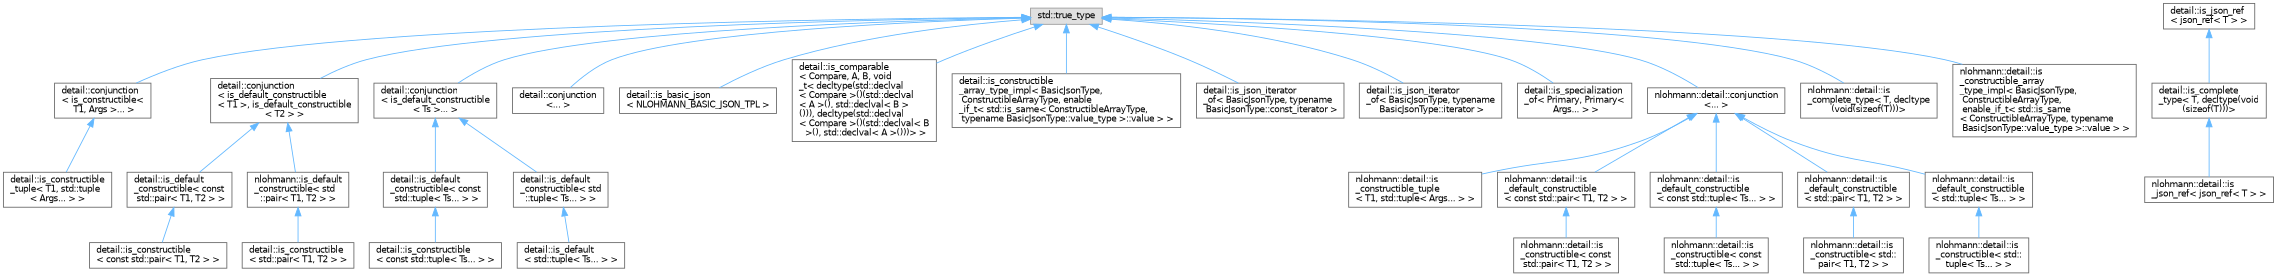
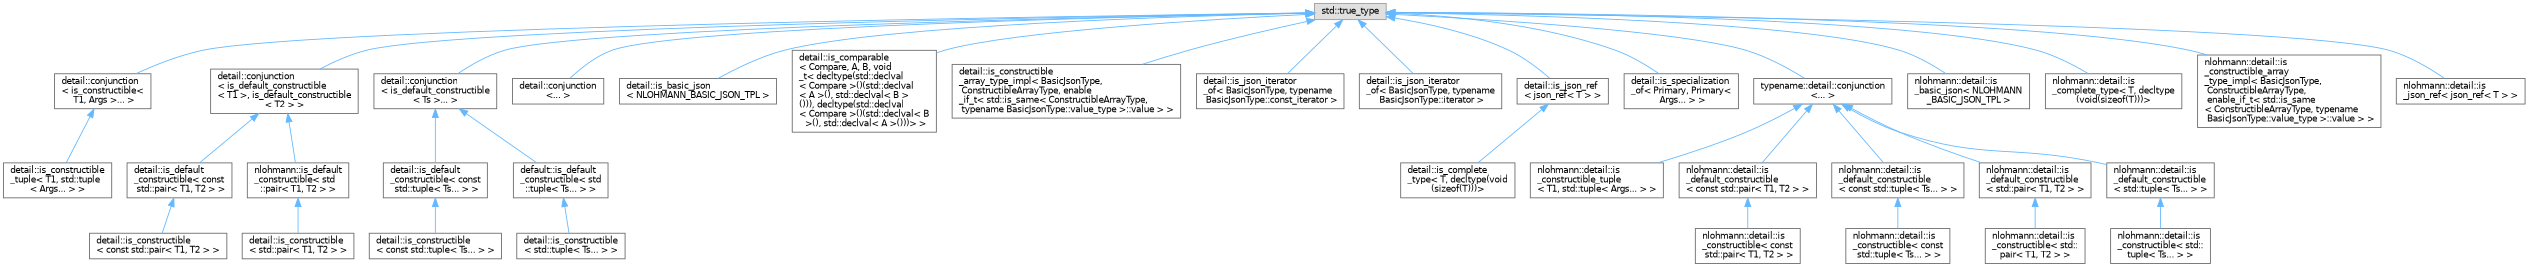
none -> (1477, 38)
none -> (1969, 91)
(1716, 101) -> (1823, 91)
(2209, 152) -> (2030, 25)
(561, 190) -> (561, 180)
(571, 255) -> (571, 246)
